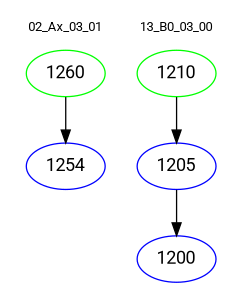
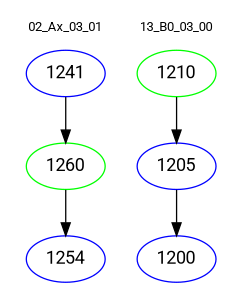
none -> (66, 73)
